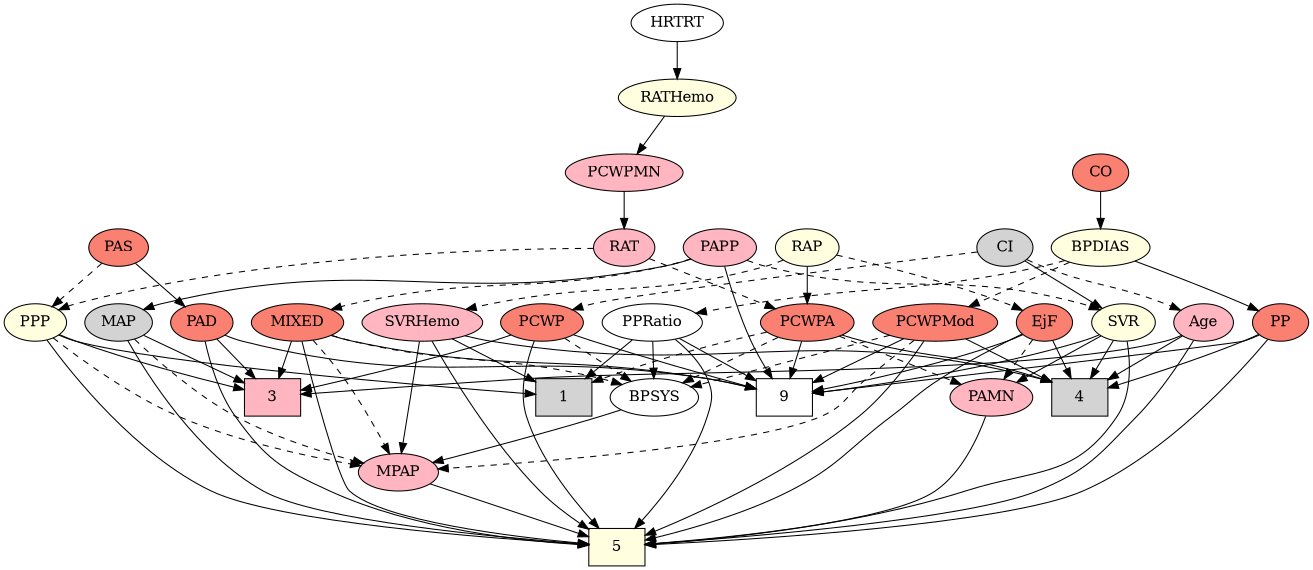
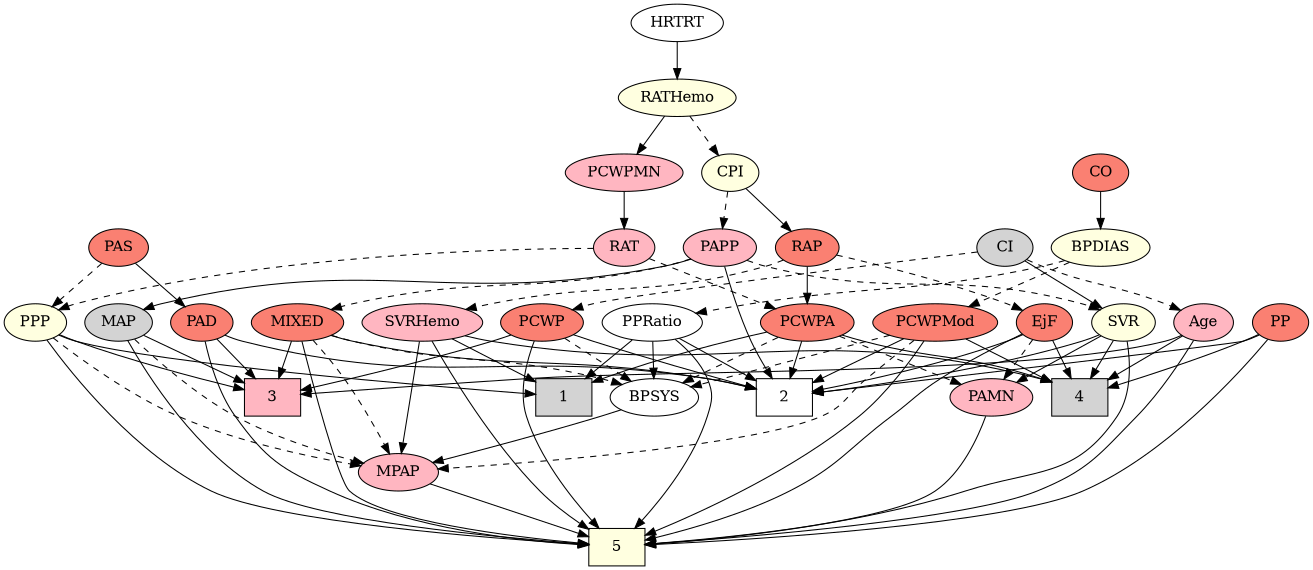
none -> (730, 173)
(807, 248) -> (807, 248)
(1192, 283) -> none
(709, 346) -> (709, 346)
(784, 397) -> (784, 397)
